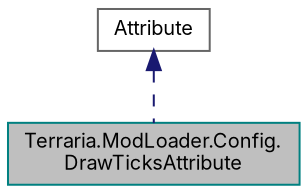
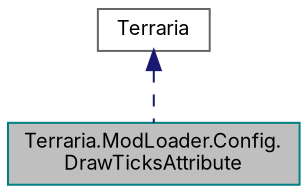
(154, 30) -> (154, 30)
